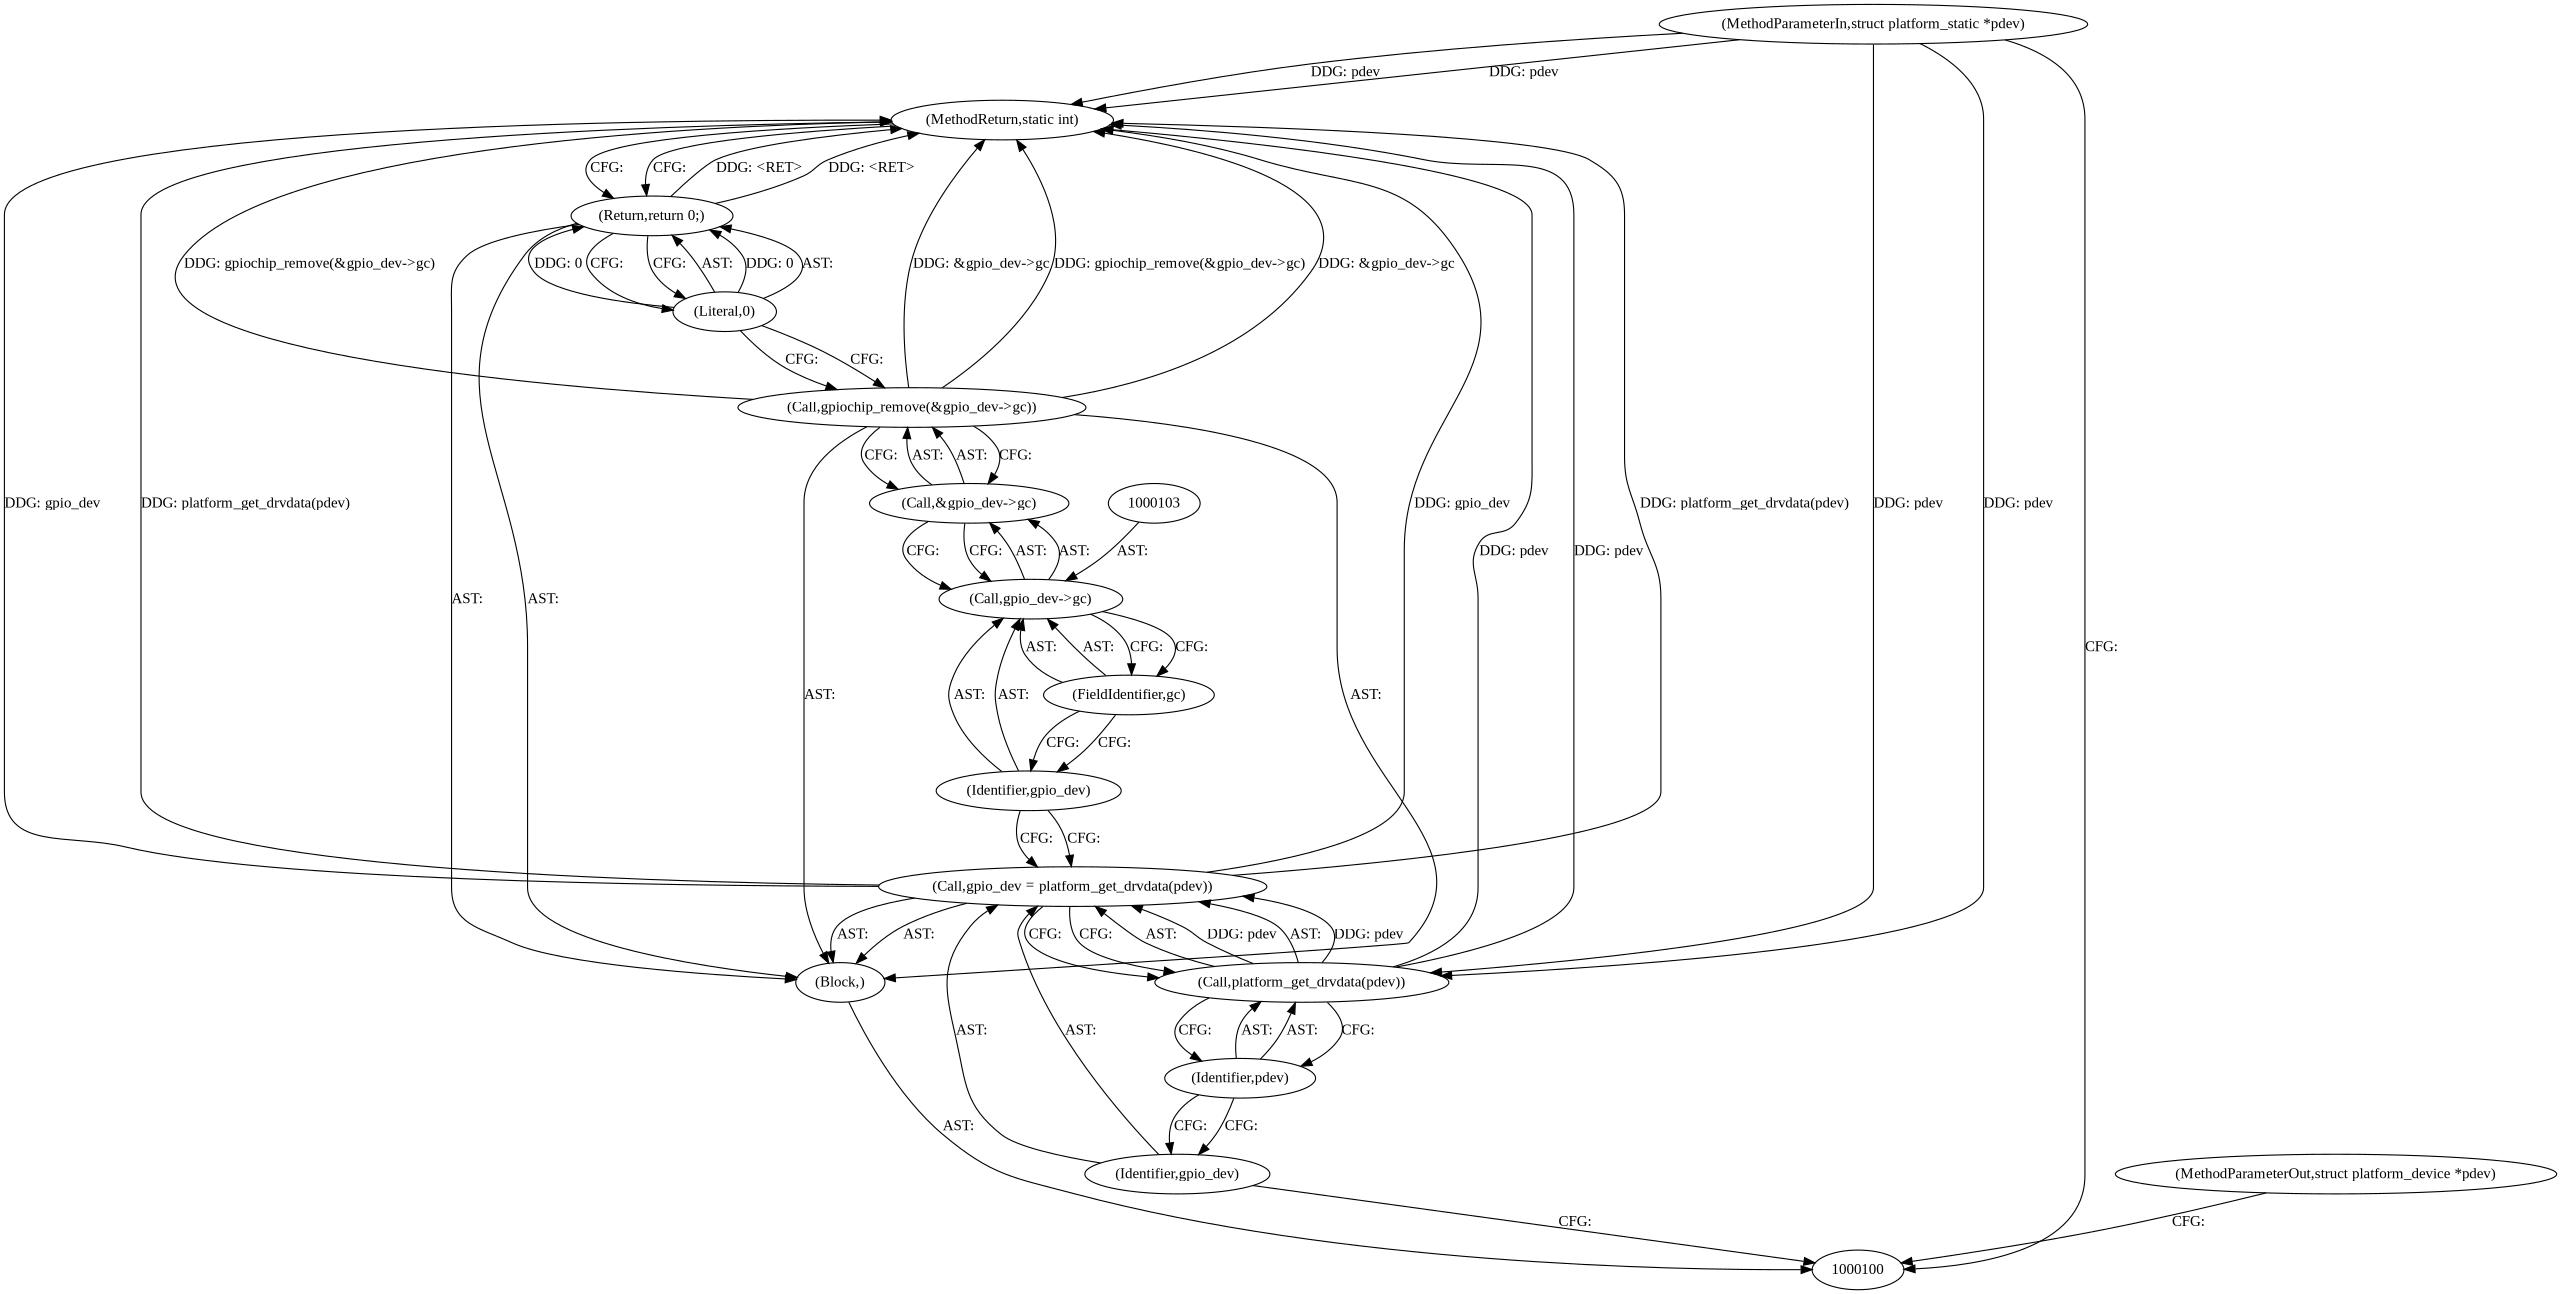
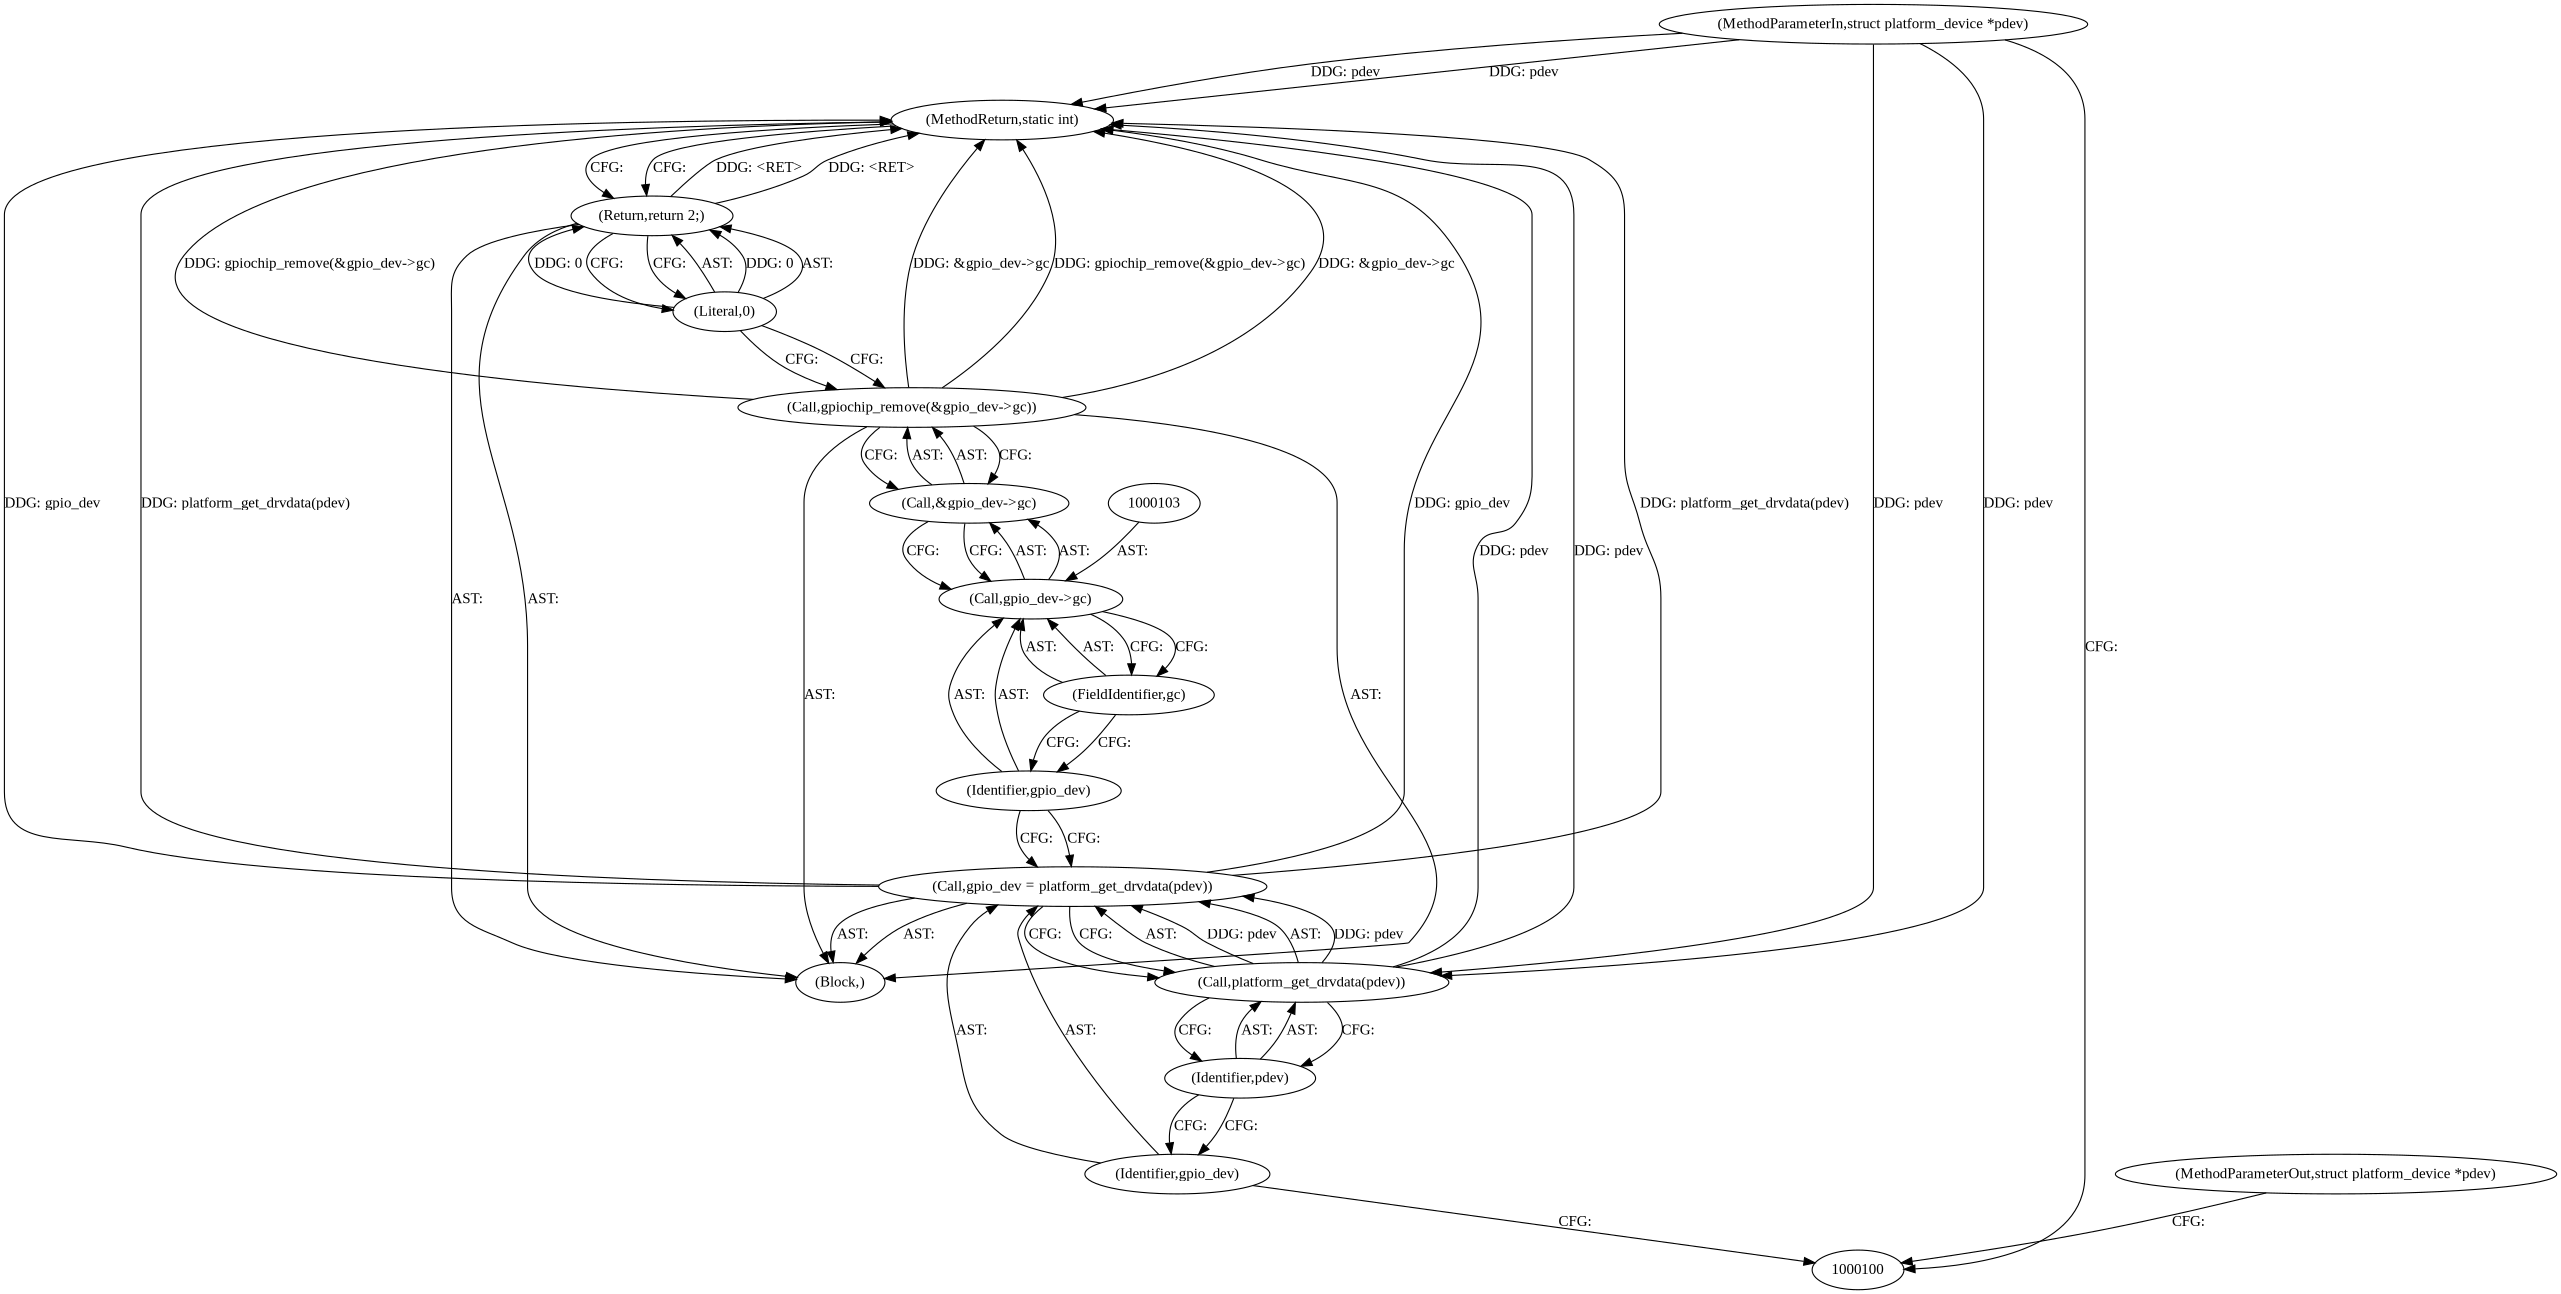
(1873, 24) -> (1873, 24)
(652, 216) -> (652, 216)
(1281, 1235) -> none
